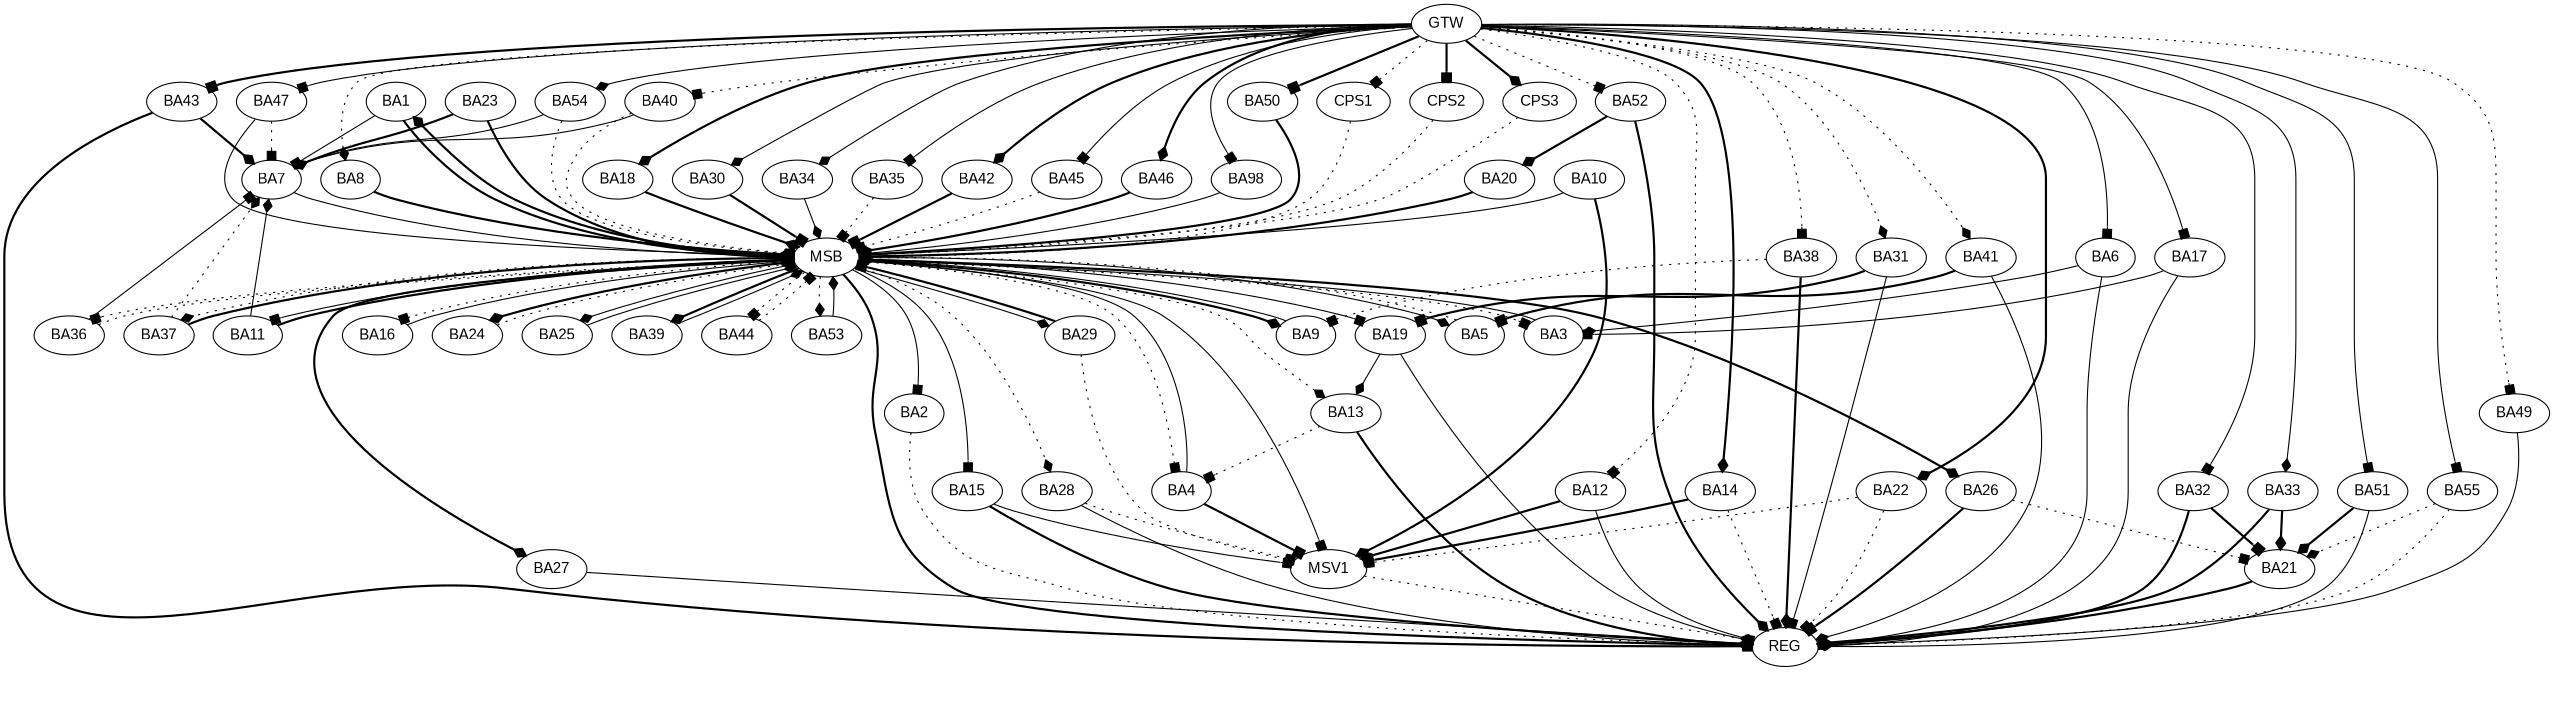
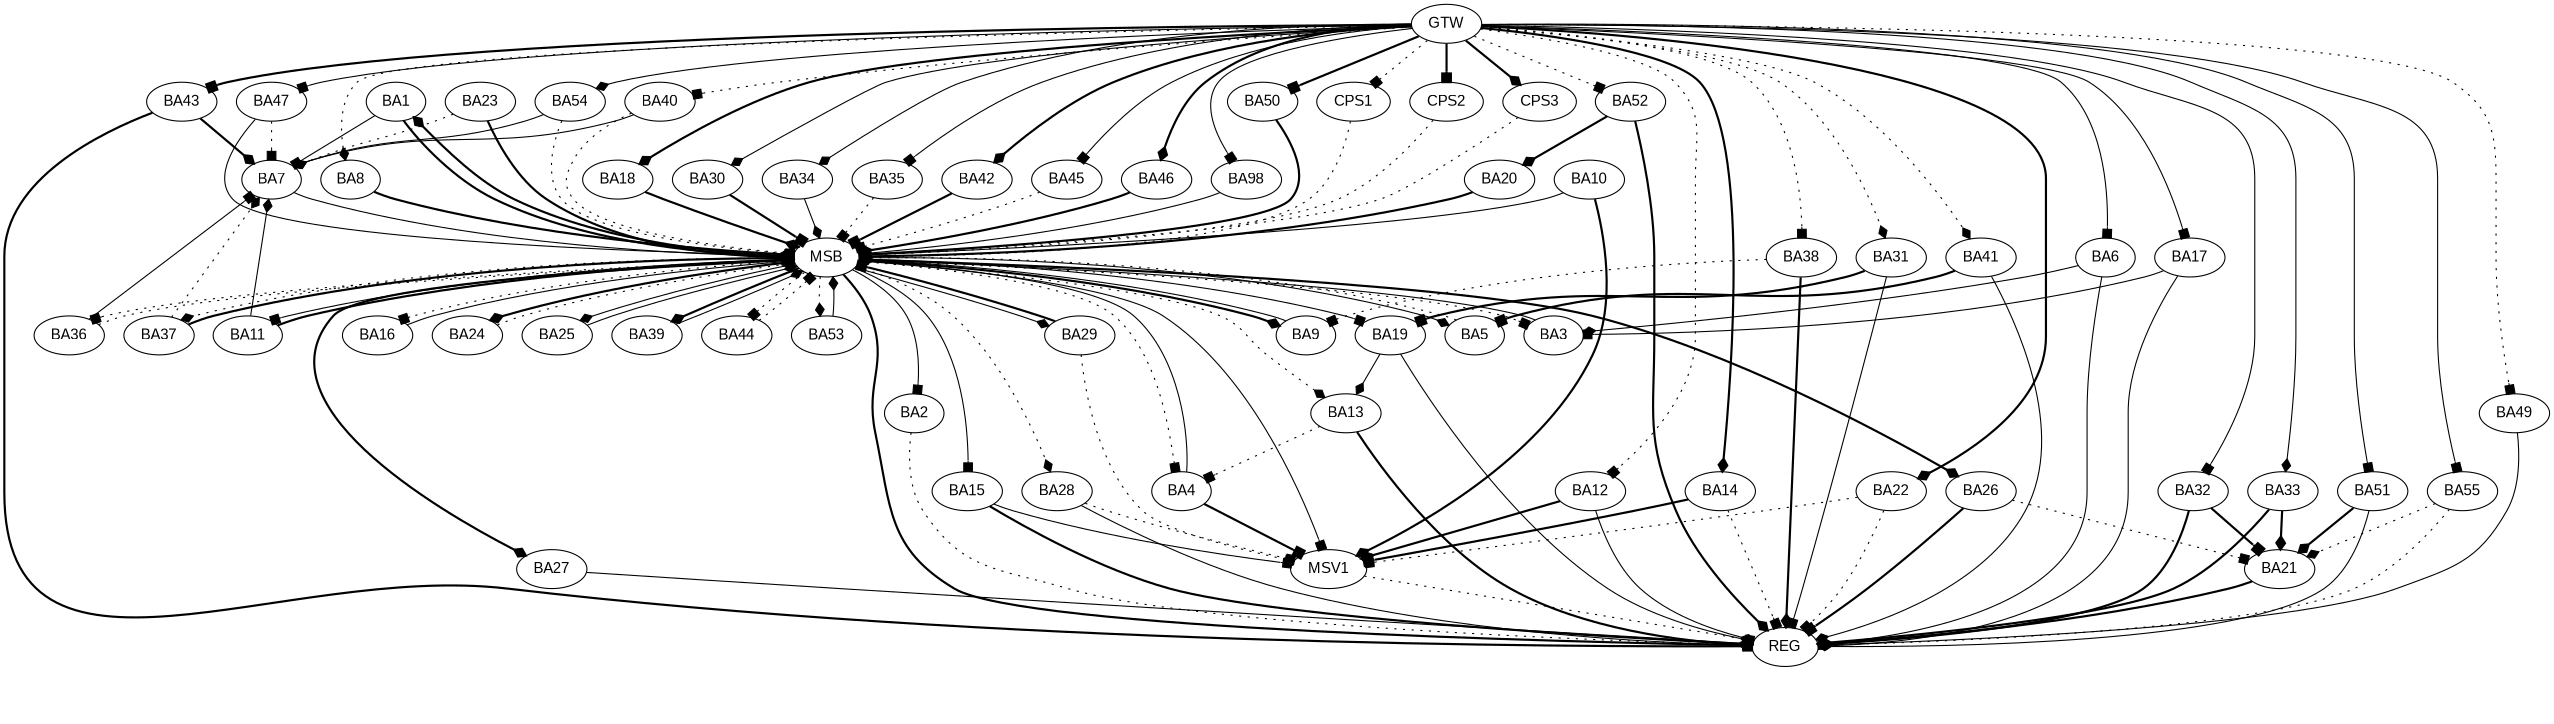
(387, 136) -> (387, 136)
